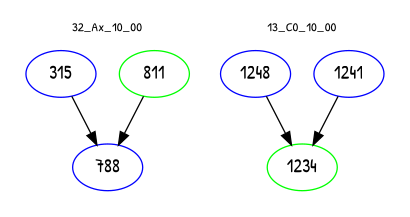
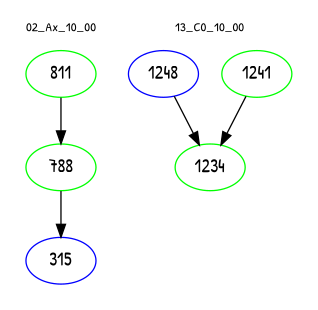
(108, 28) -> (62, 28)
(349, 74) -> (257, 74)
(81, 115) -> (61, 208)
(108, 167) -> (61, 167)
